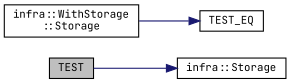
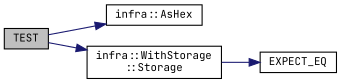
(232, 21) -> (298, 62)
none -> (62, 45)
(232, 68) -> (154, 15)
